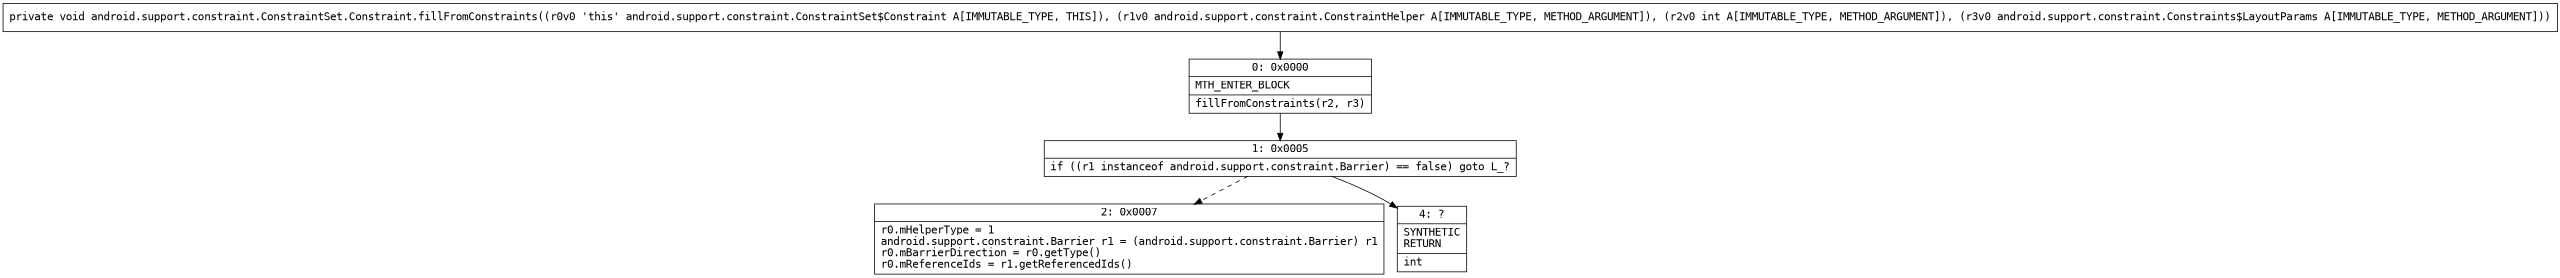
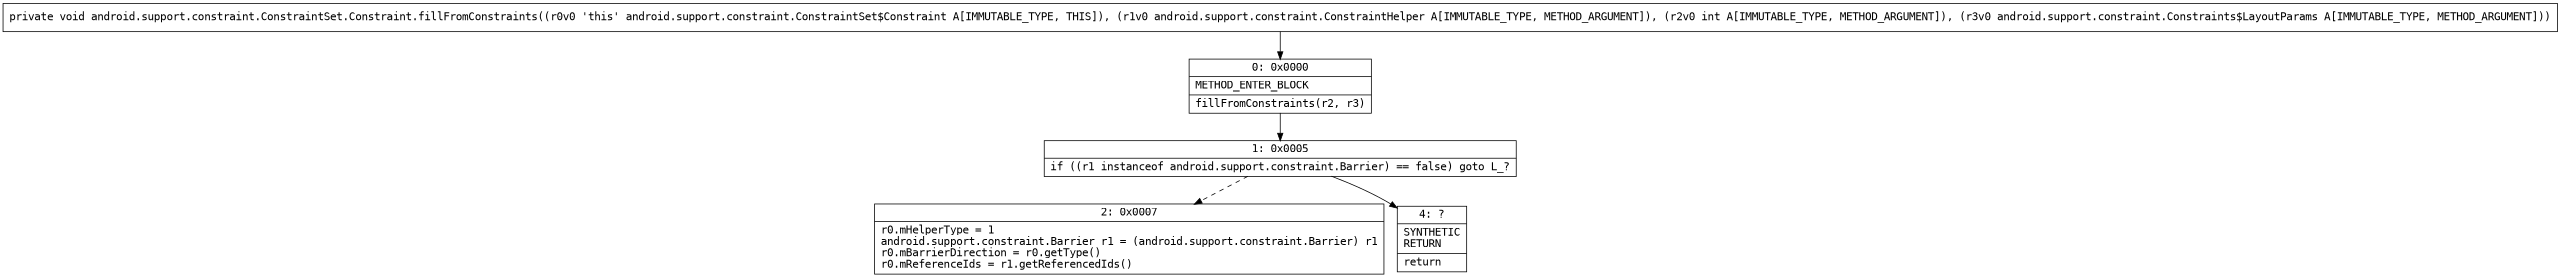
(1242, 85) -> (1252, 85)
(1413, 262) -> (1422, 262)
